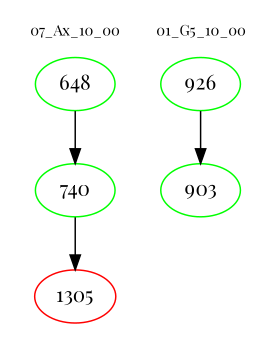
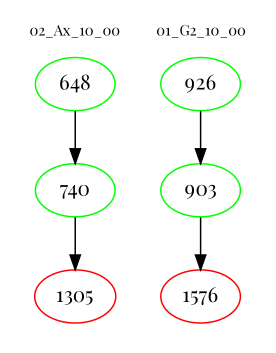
(75, 32) -> (75, 32)
(201, 32) -> (201, 32)
none -> (201, 296)
